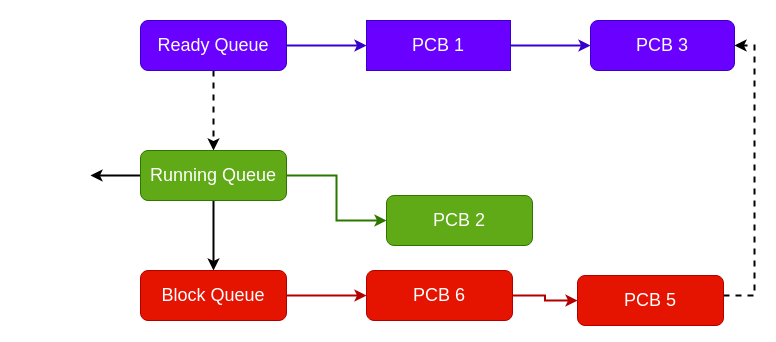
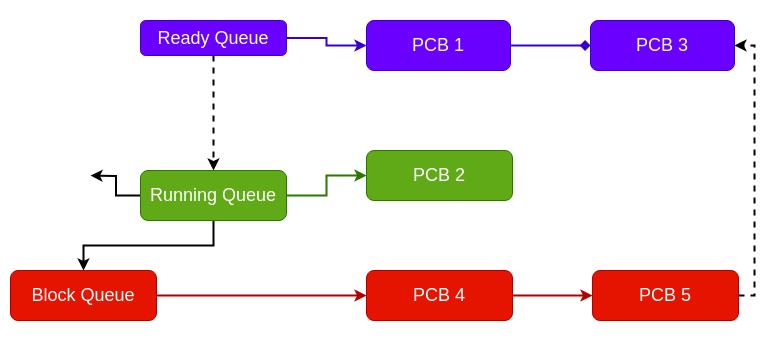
(214, 46) -> (214, 38)
(439, 46) -> (439, 46)
(580, 46) -> (579, 46)
(214, 176) -> (214, 196)
(460, 221) -> (440, 176)
(214, 296) -> (84, 296)
(440, 296) -> (440, 296)
(651, 301) -> (666, 296)
